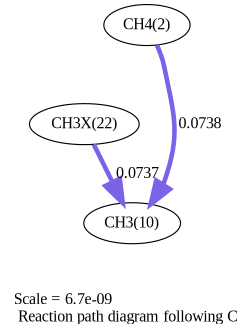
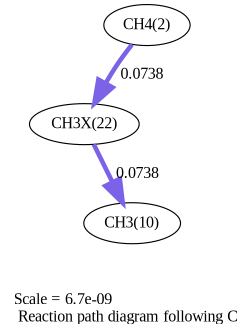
(173, 115) -> (118, 63)
(136, 174) -> (136, 174)
